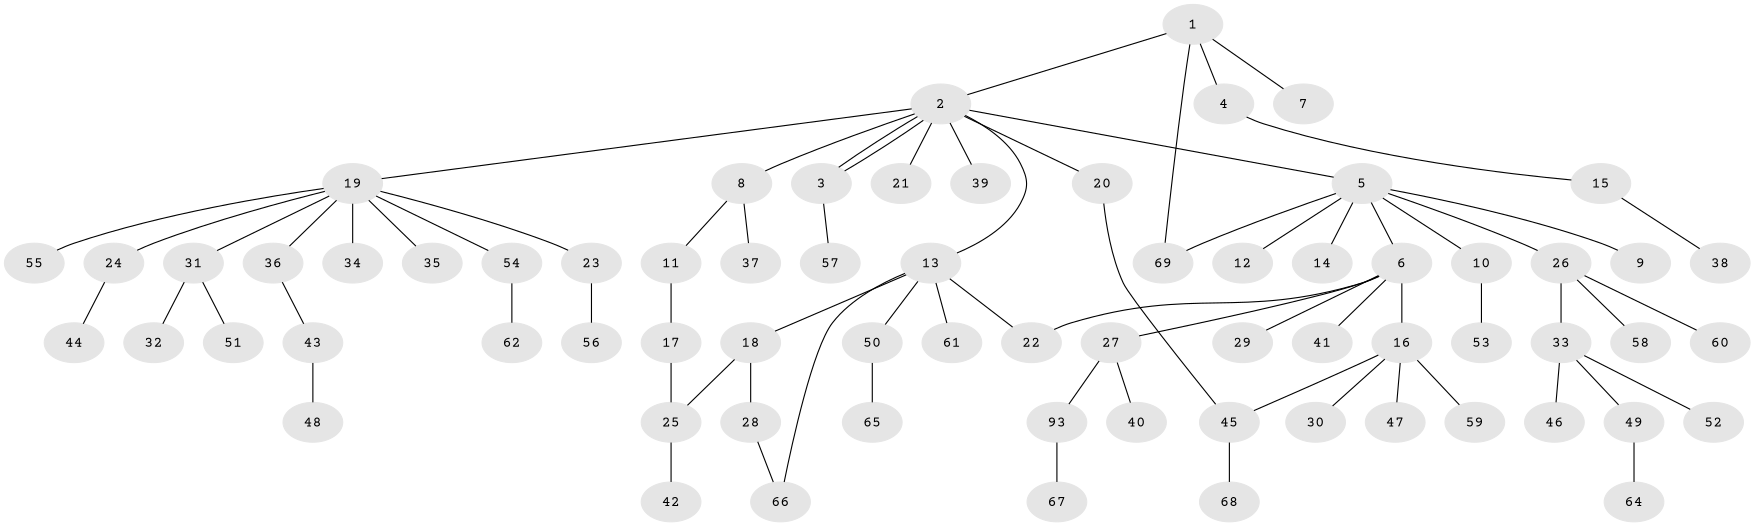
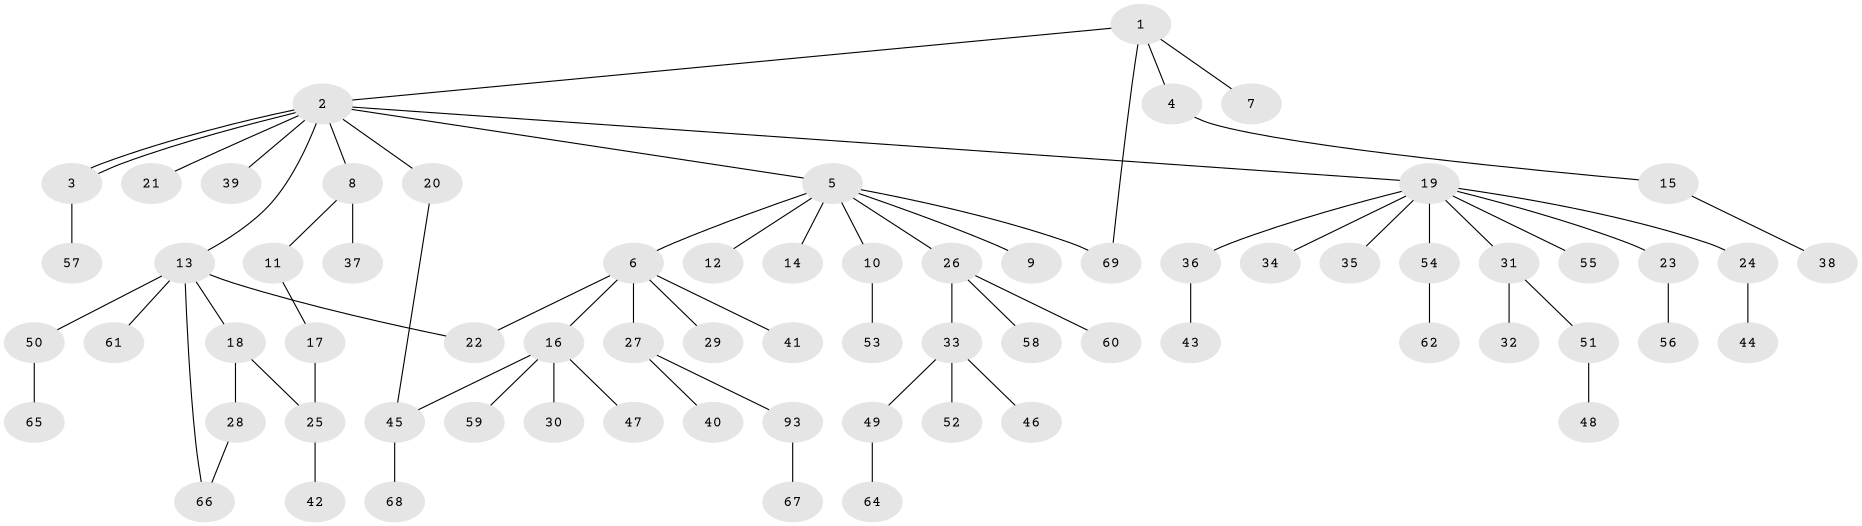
(313, 383) -> (1589, 383)
